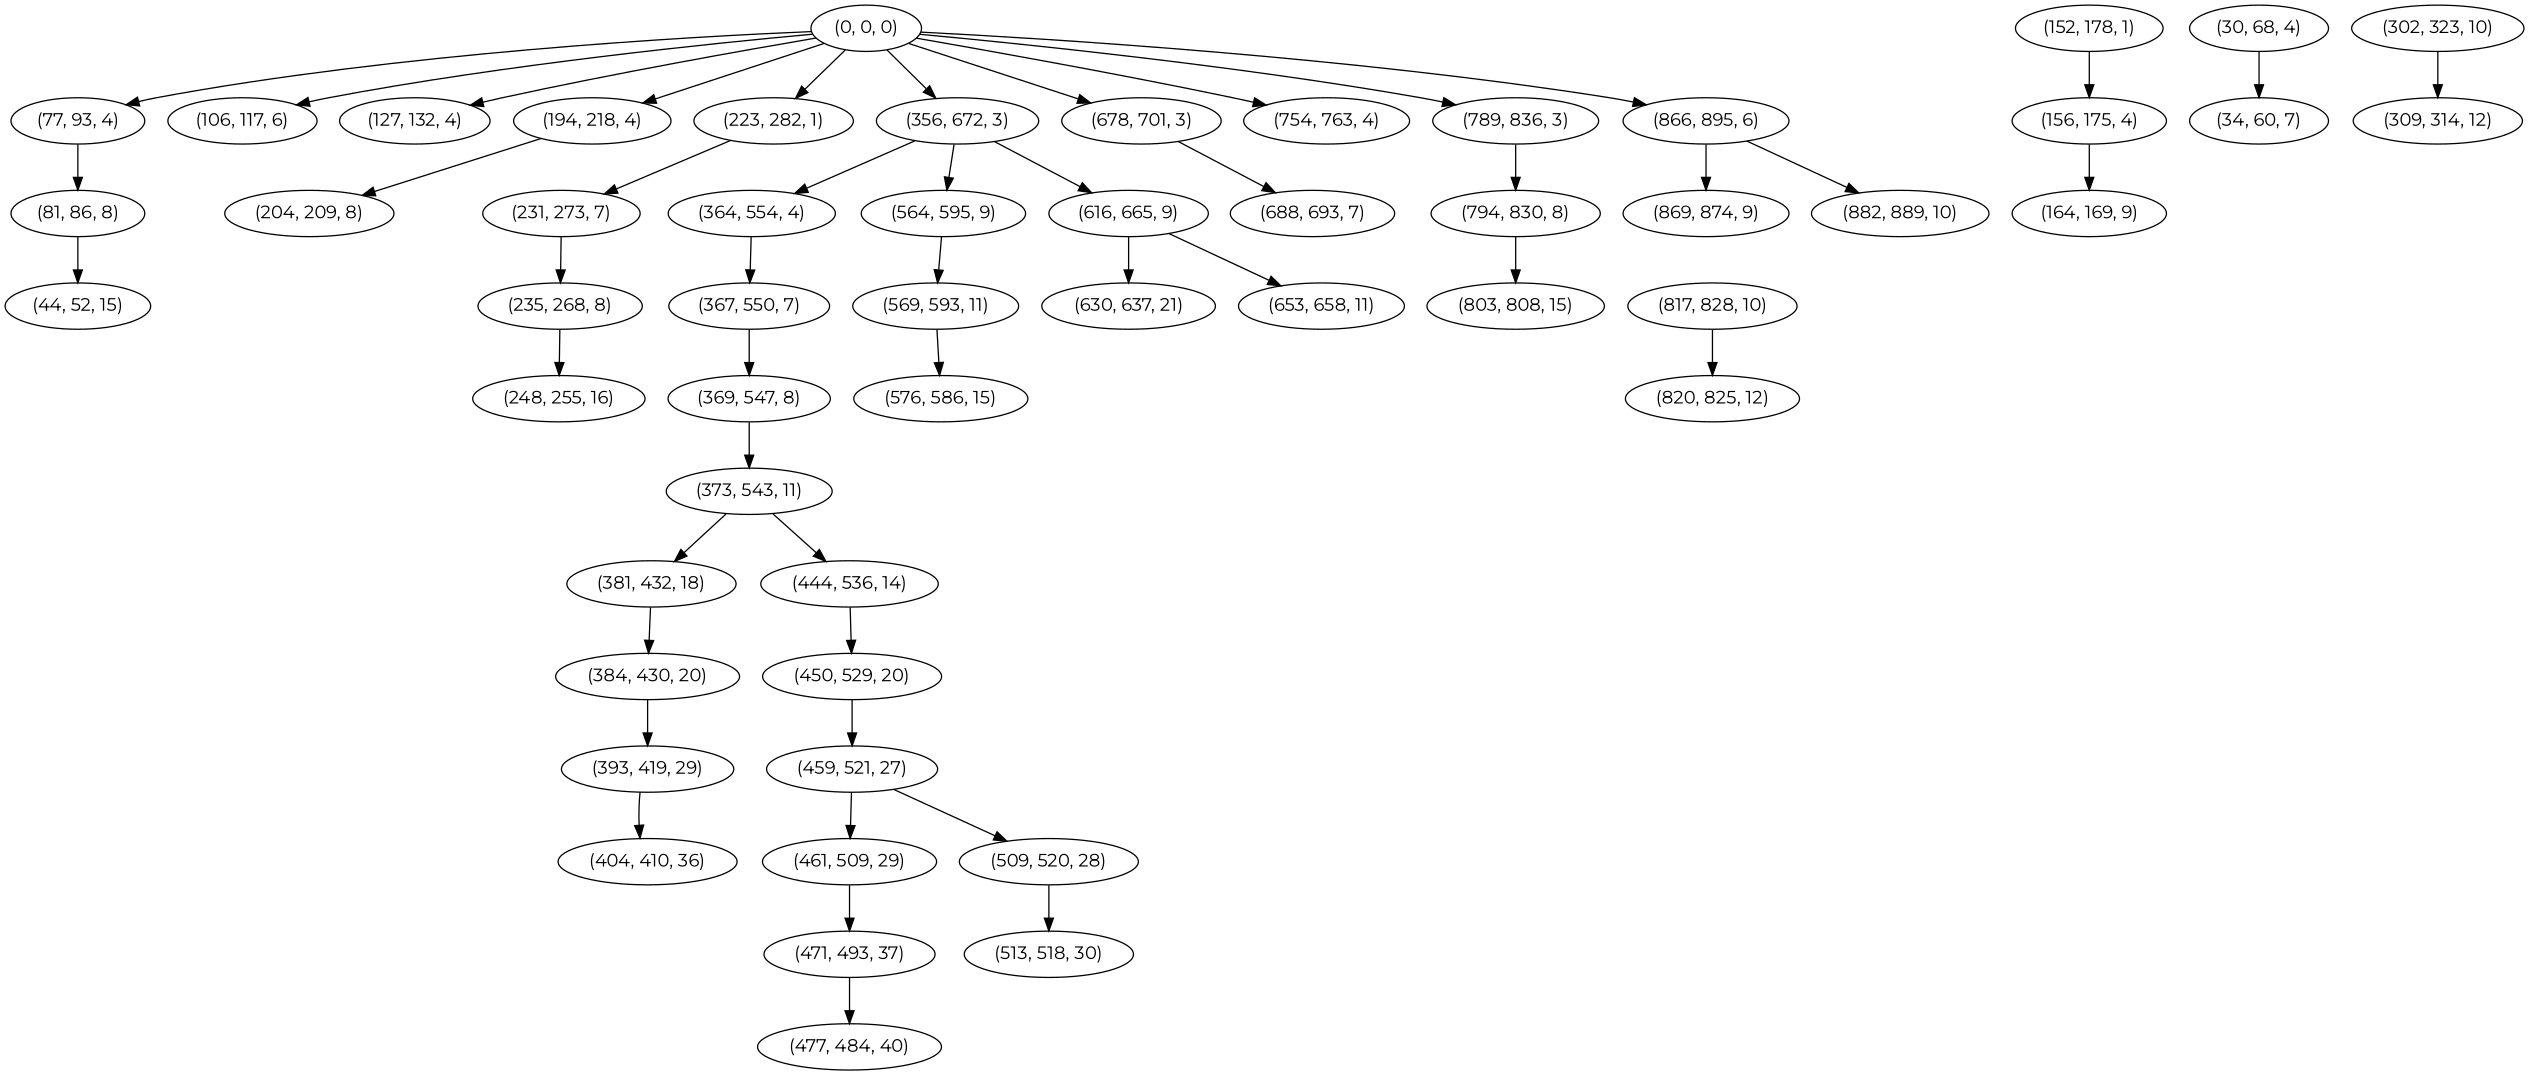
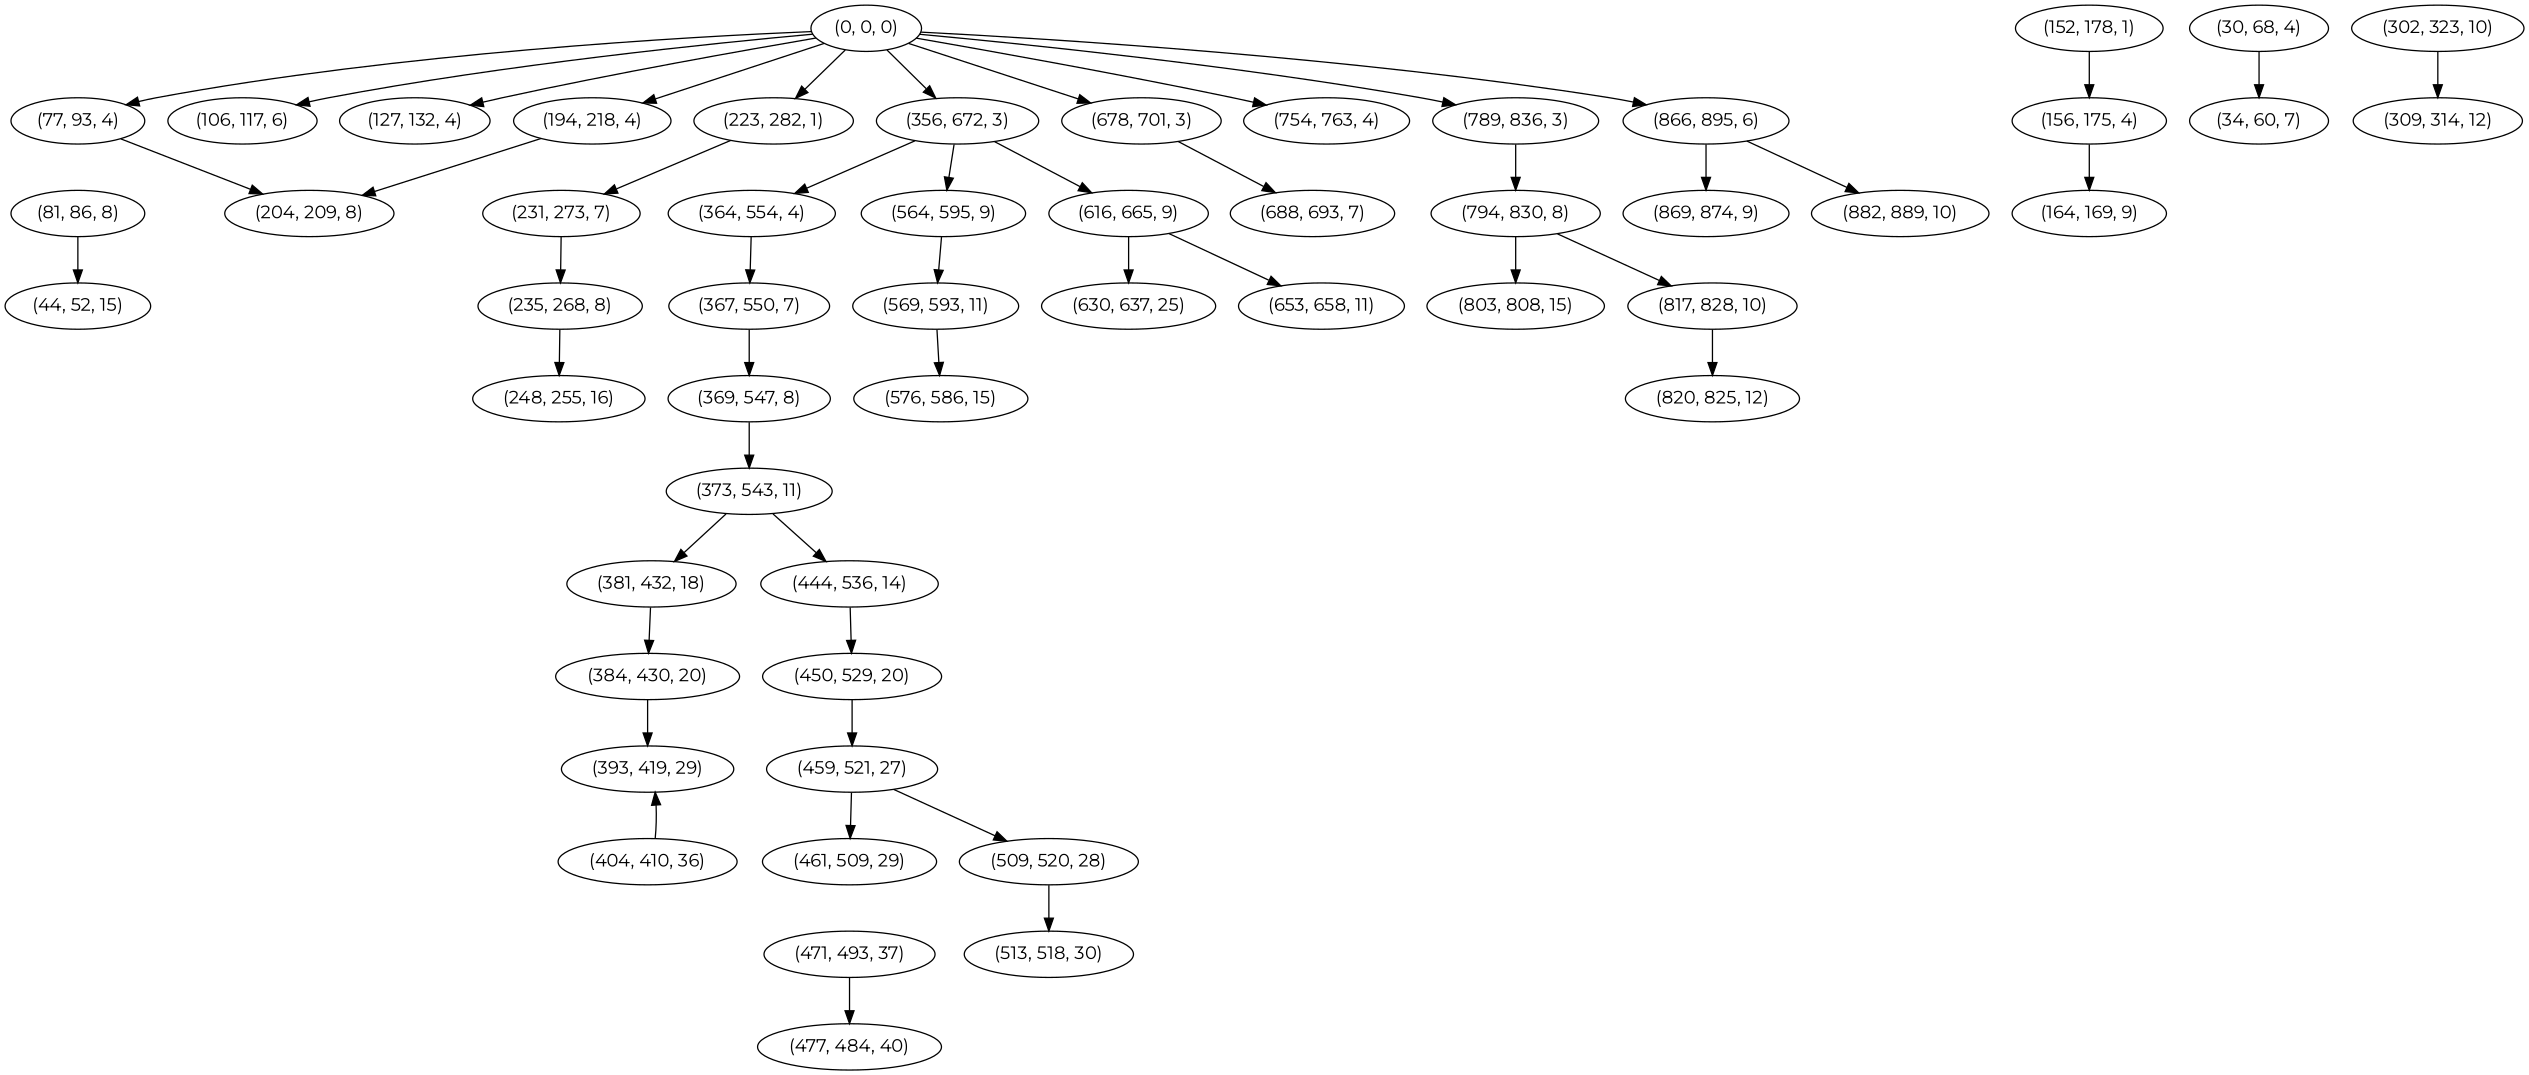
(78, 161) -> (186, 164)
none -> (1608, 257)
(1129, 306) -> (1129, 306)
(639, 809) -> (656, 822)
(850, 902) -> none
